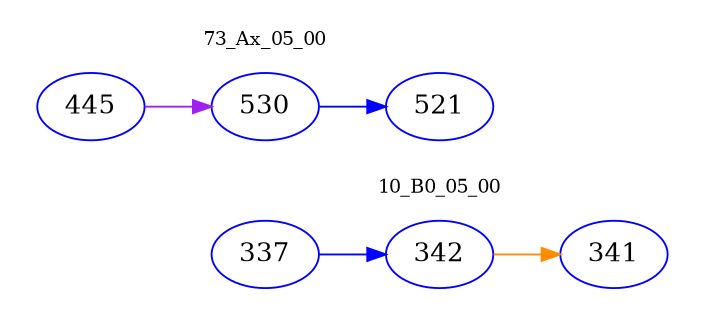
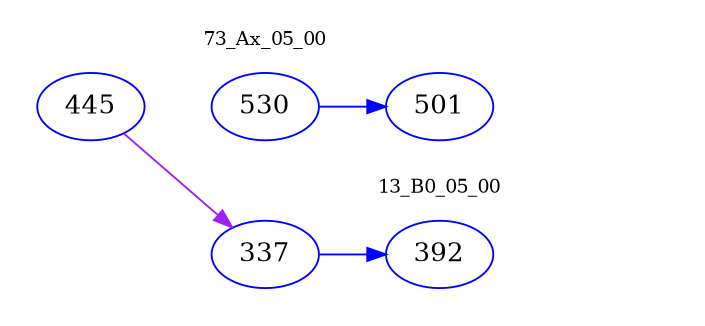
(169, 107) -> (171, 174)
(440, 107) -> (440, 107)
(440, 188) -> (440, 188)
(440, 254) -> (440, 254)
(614, 254) -> none
